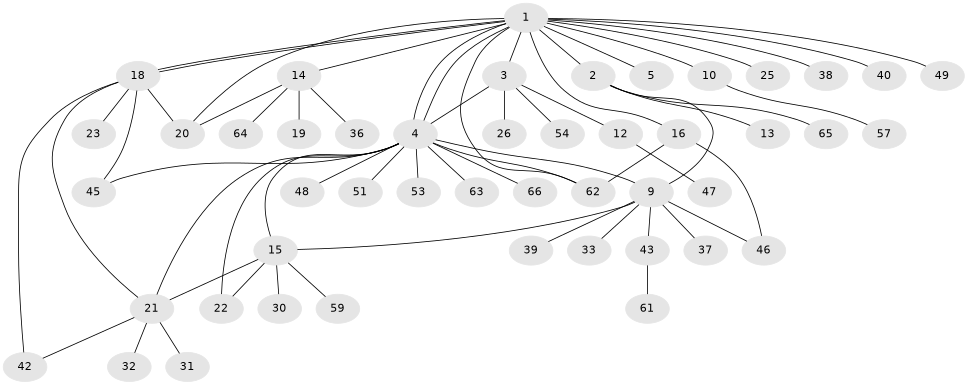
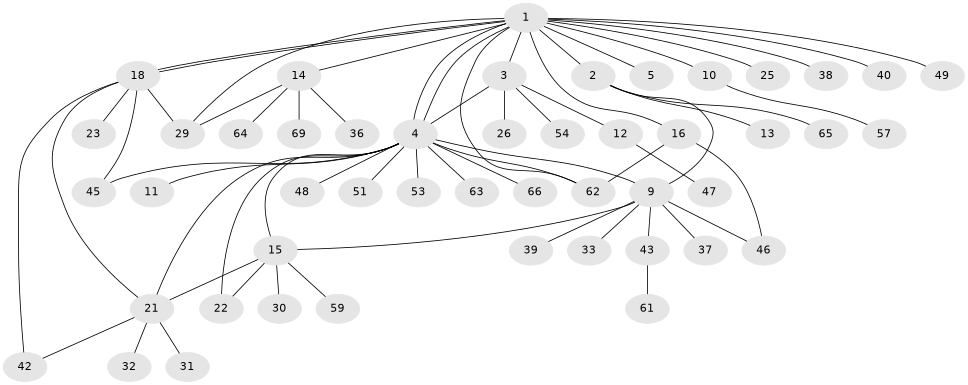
(183, 134) -> (183, 134)
(299, 134) -> (299, 134)
none -> (152, 192)
